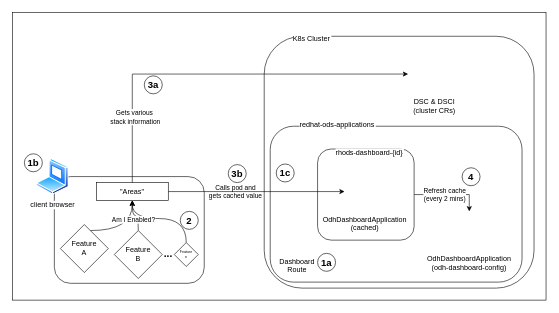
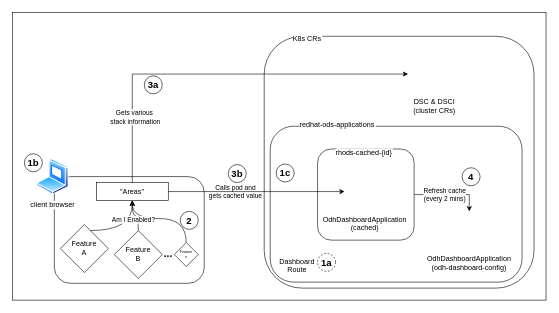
(313, 38) -> (306, 38)
(375, 152) -> (369, 152)
(327, 263) -> (327, 263)
